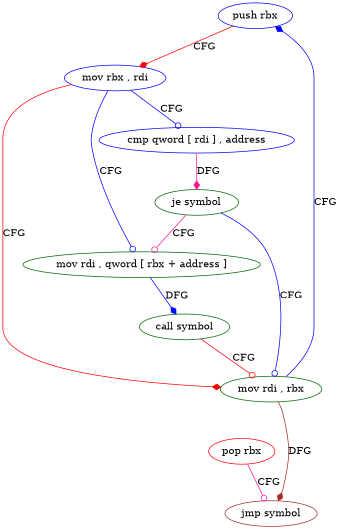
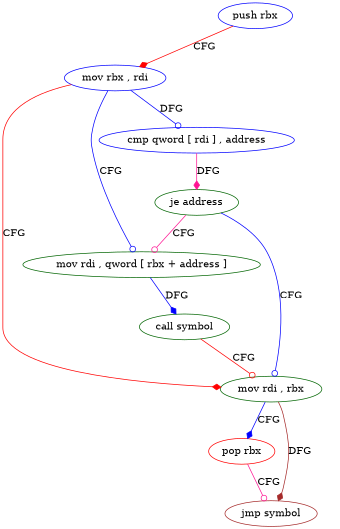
(172, 109) -> (172, 109)
(197, 202) -> (197, 202)
(314, 203) -> (258, 416)
